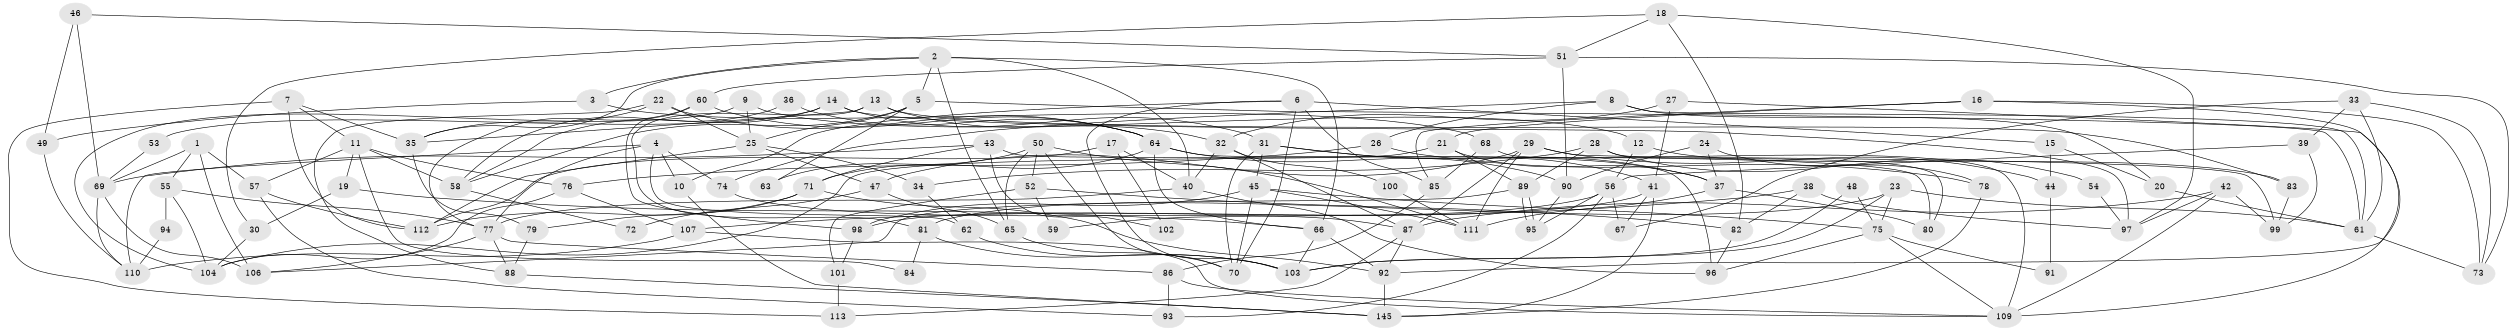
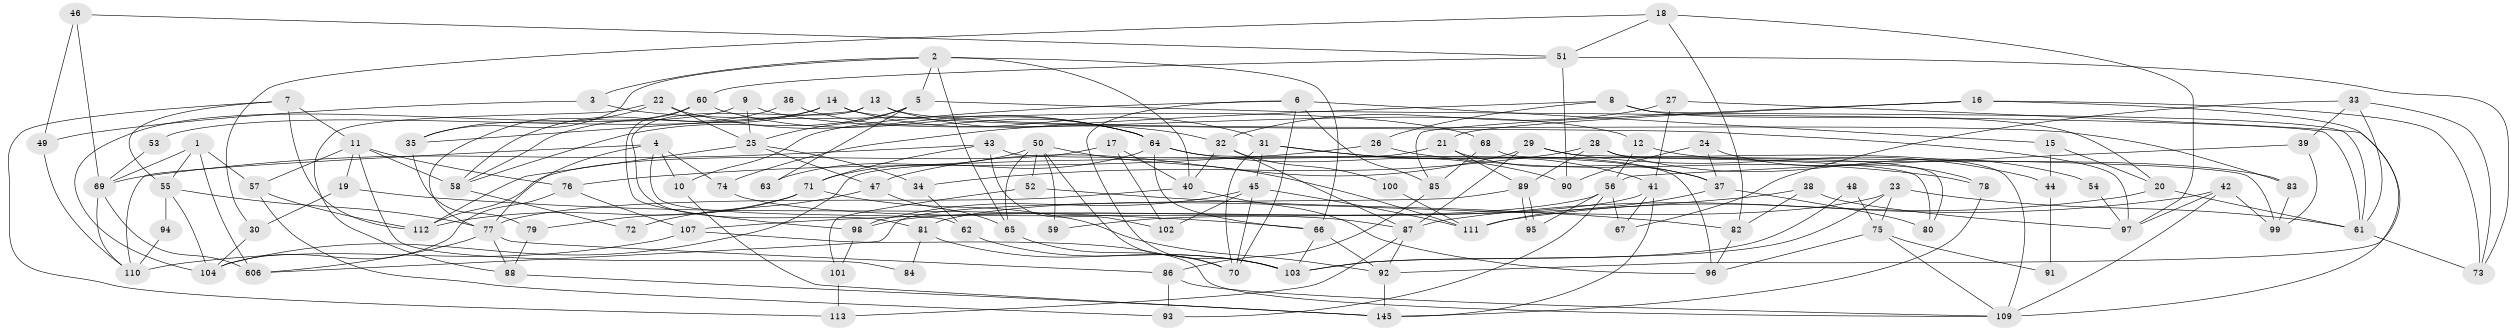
(369, 129) -> (172, 115)
(1496, 185) -> (1816, 207)
(1492, 206) -> (1211, 209)
(1042, 209) -> (1054, 186)
(1549, 209) -> none
(254, 274) -> (254, 274)
